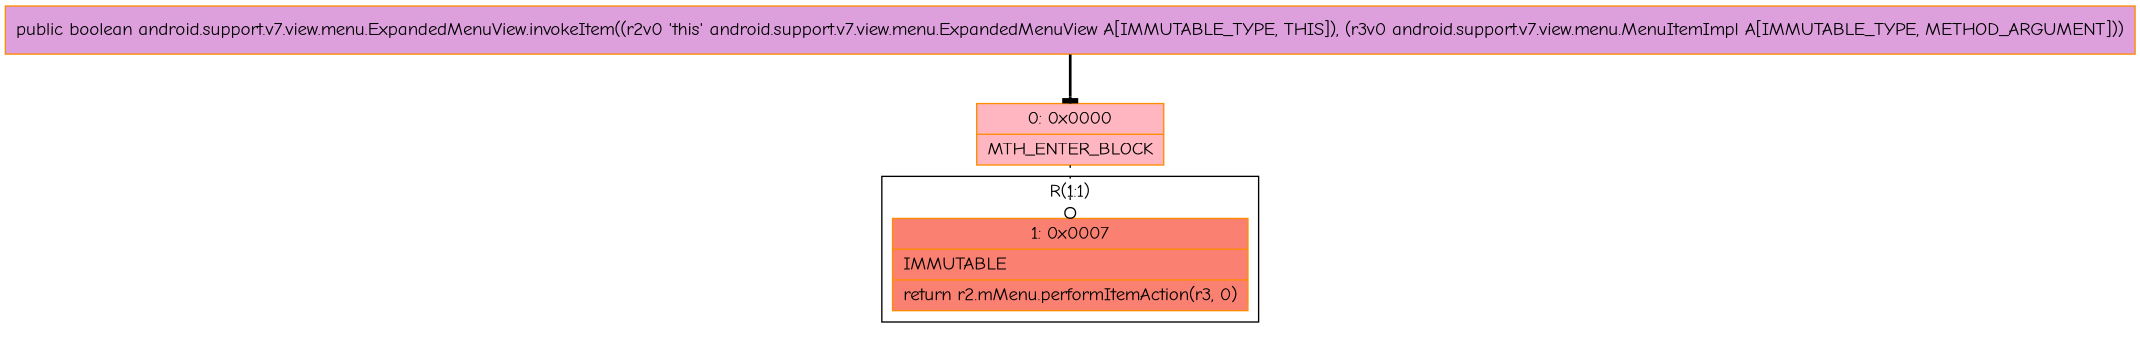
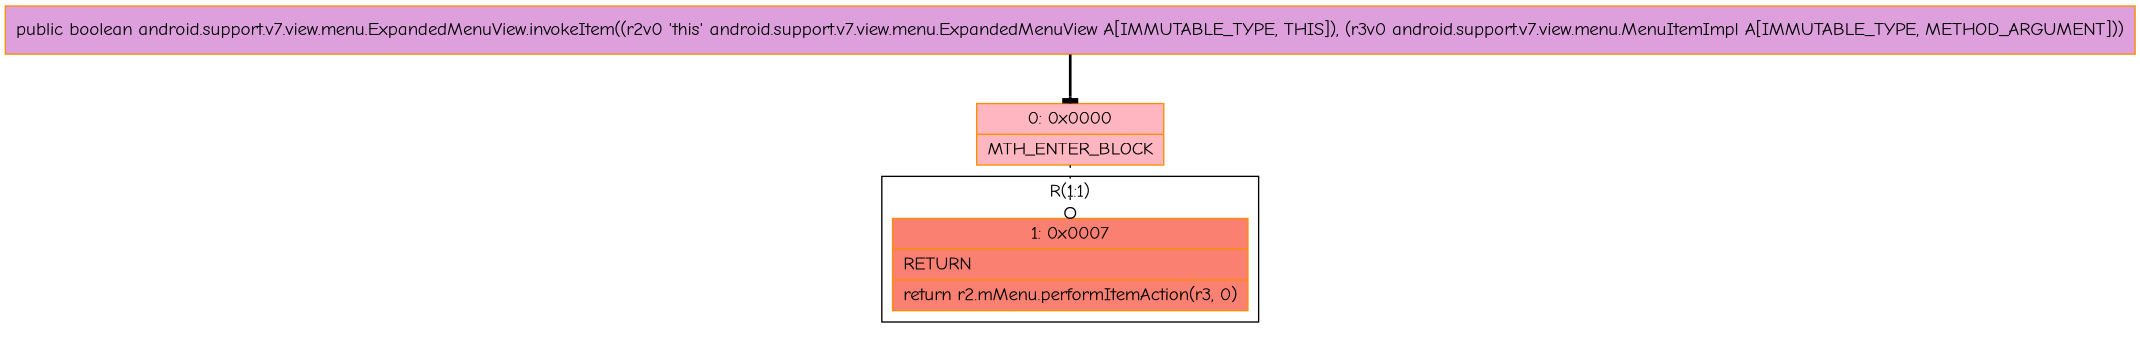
(955, 264) -> (938, 264)
